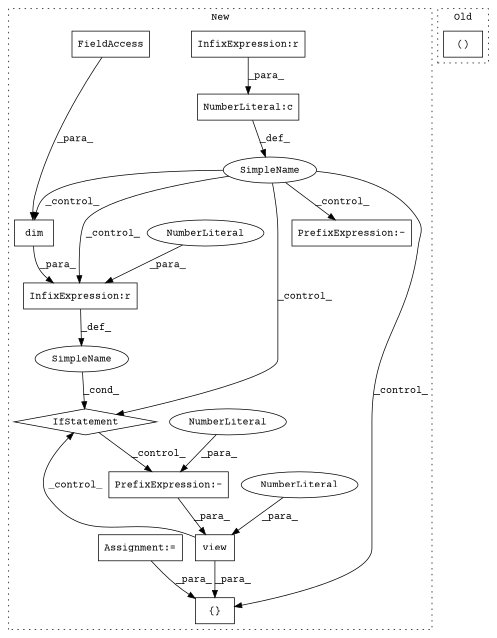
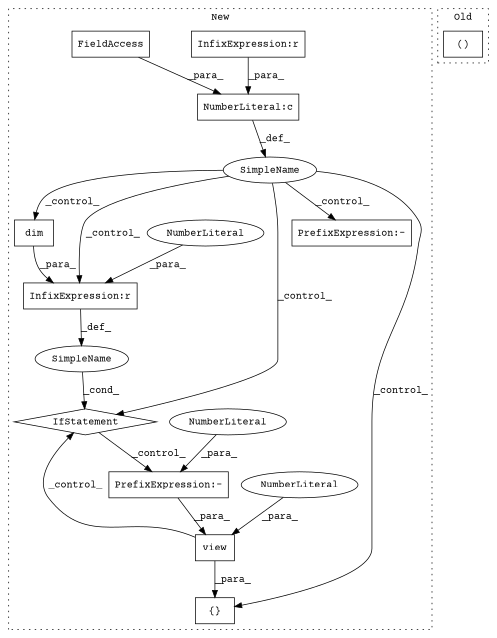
(59, 131) -> (176, 74)
(140, 548) -> none
